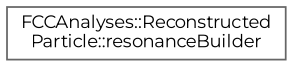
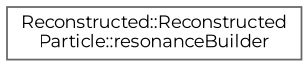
(146, 33) -> (154, 33)
